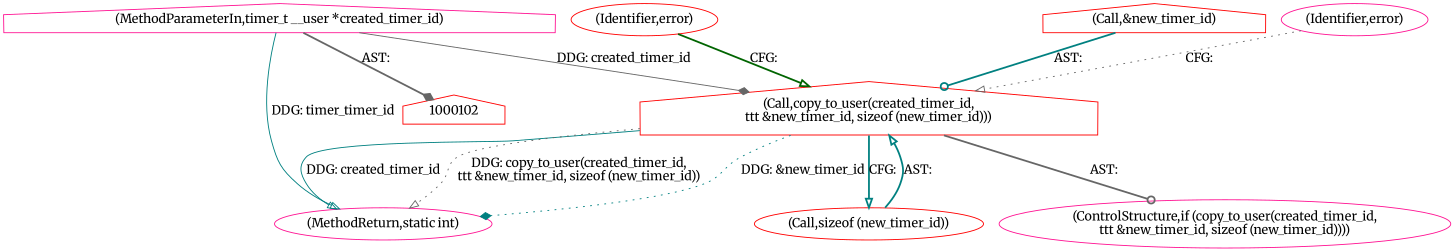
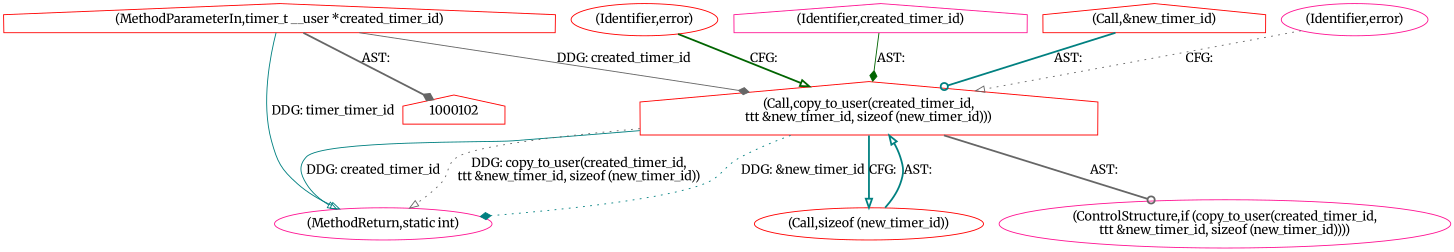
(280, 20) -> (280, 20)
none -> (881, 20)
